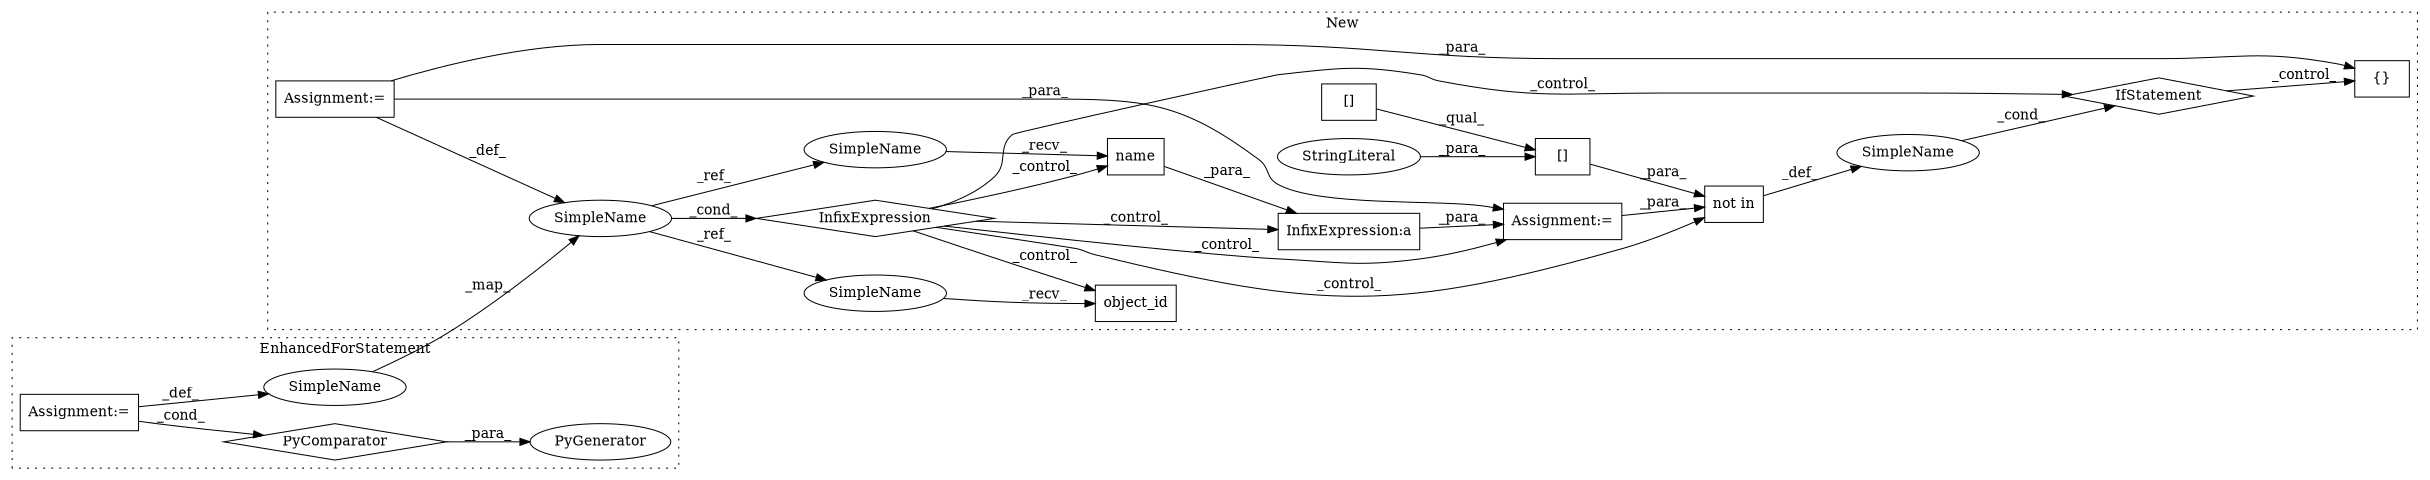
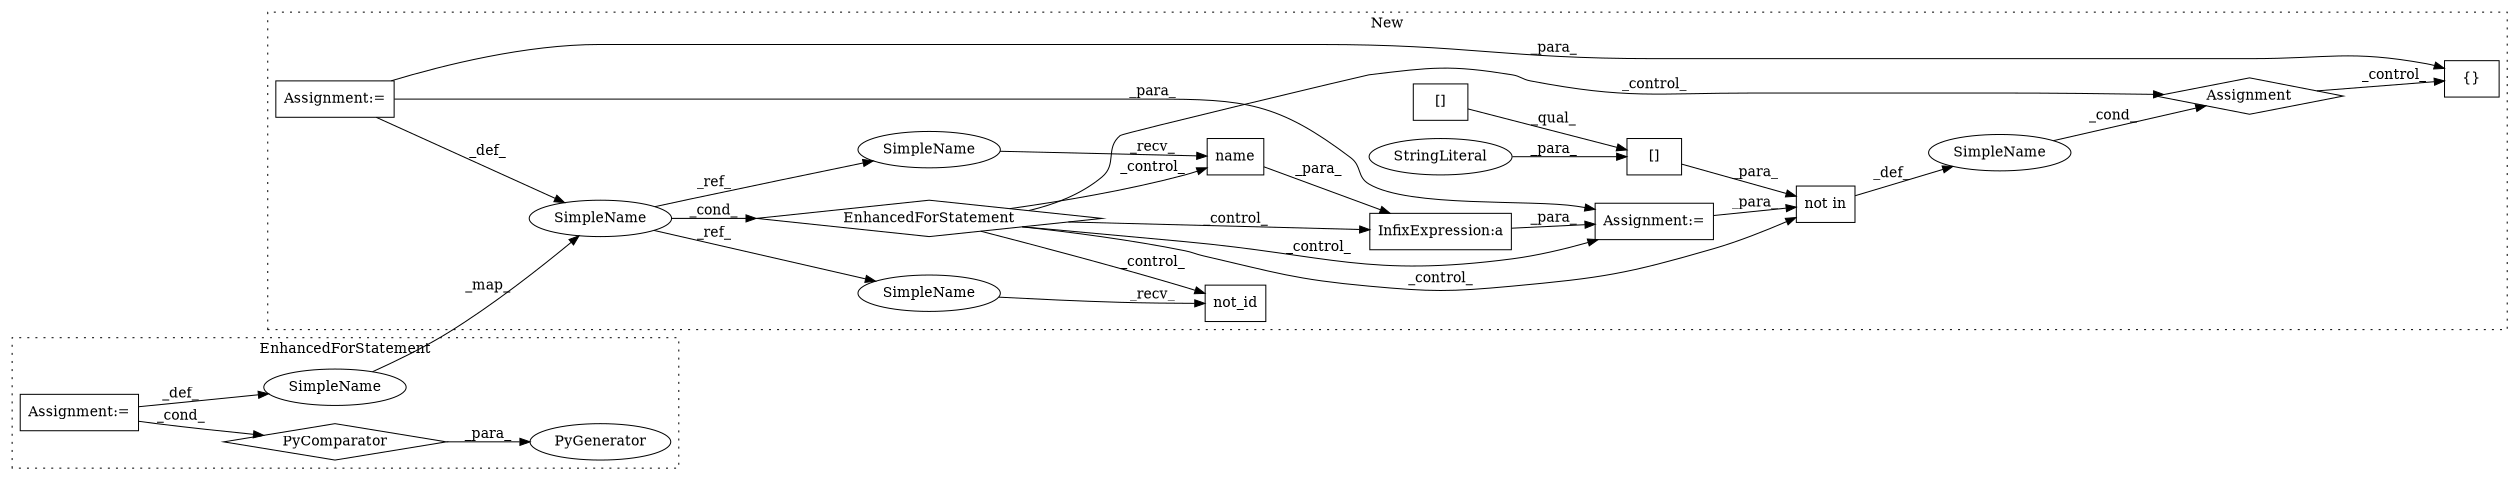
(2159, 96) -> (2250, 96)
(875, 218) -> (929, 218)
(1136, 303) -> (1235, 303)
